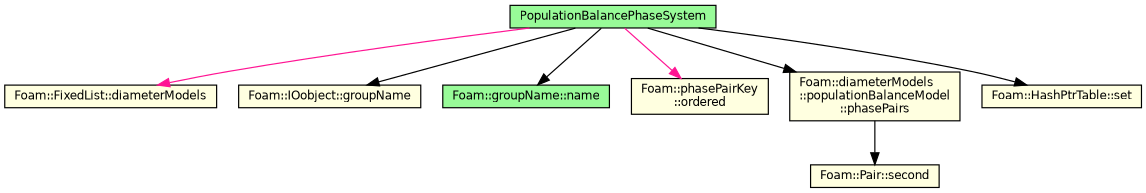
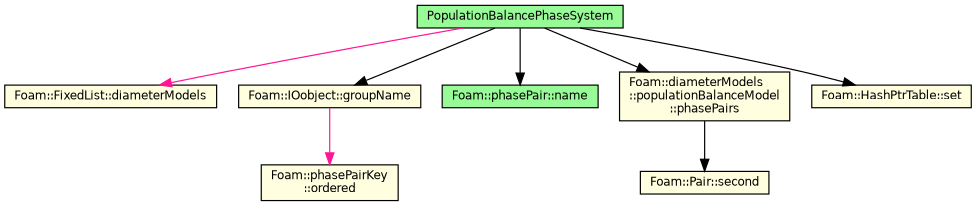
(648, 49) -> (330, 130)
(526, 96) -> (520, 96)
